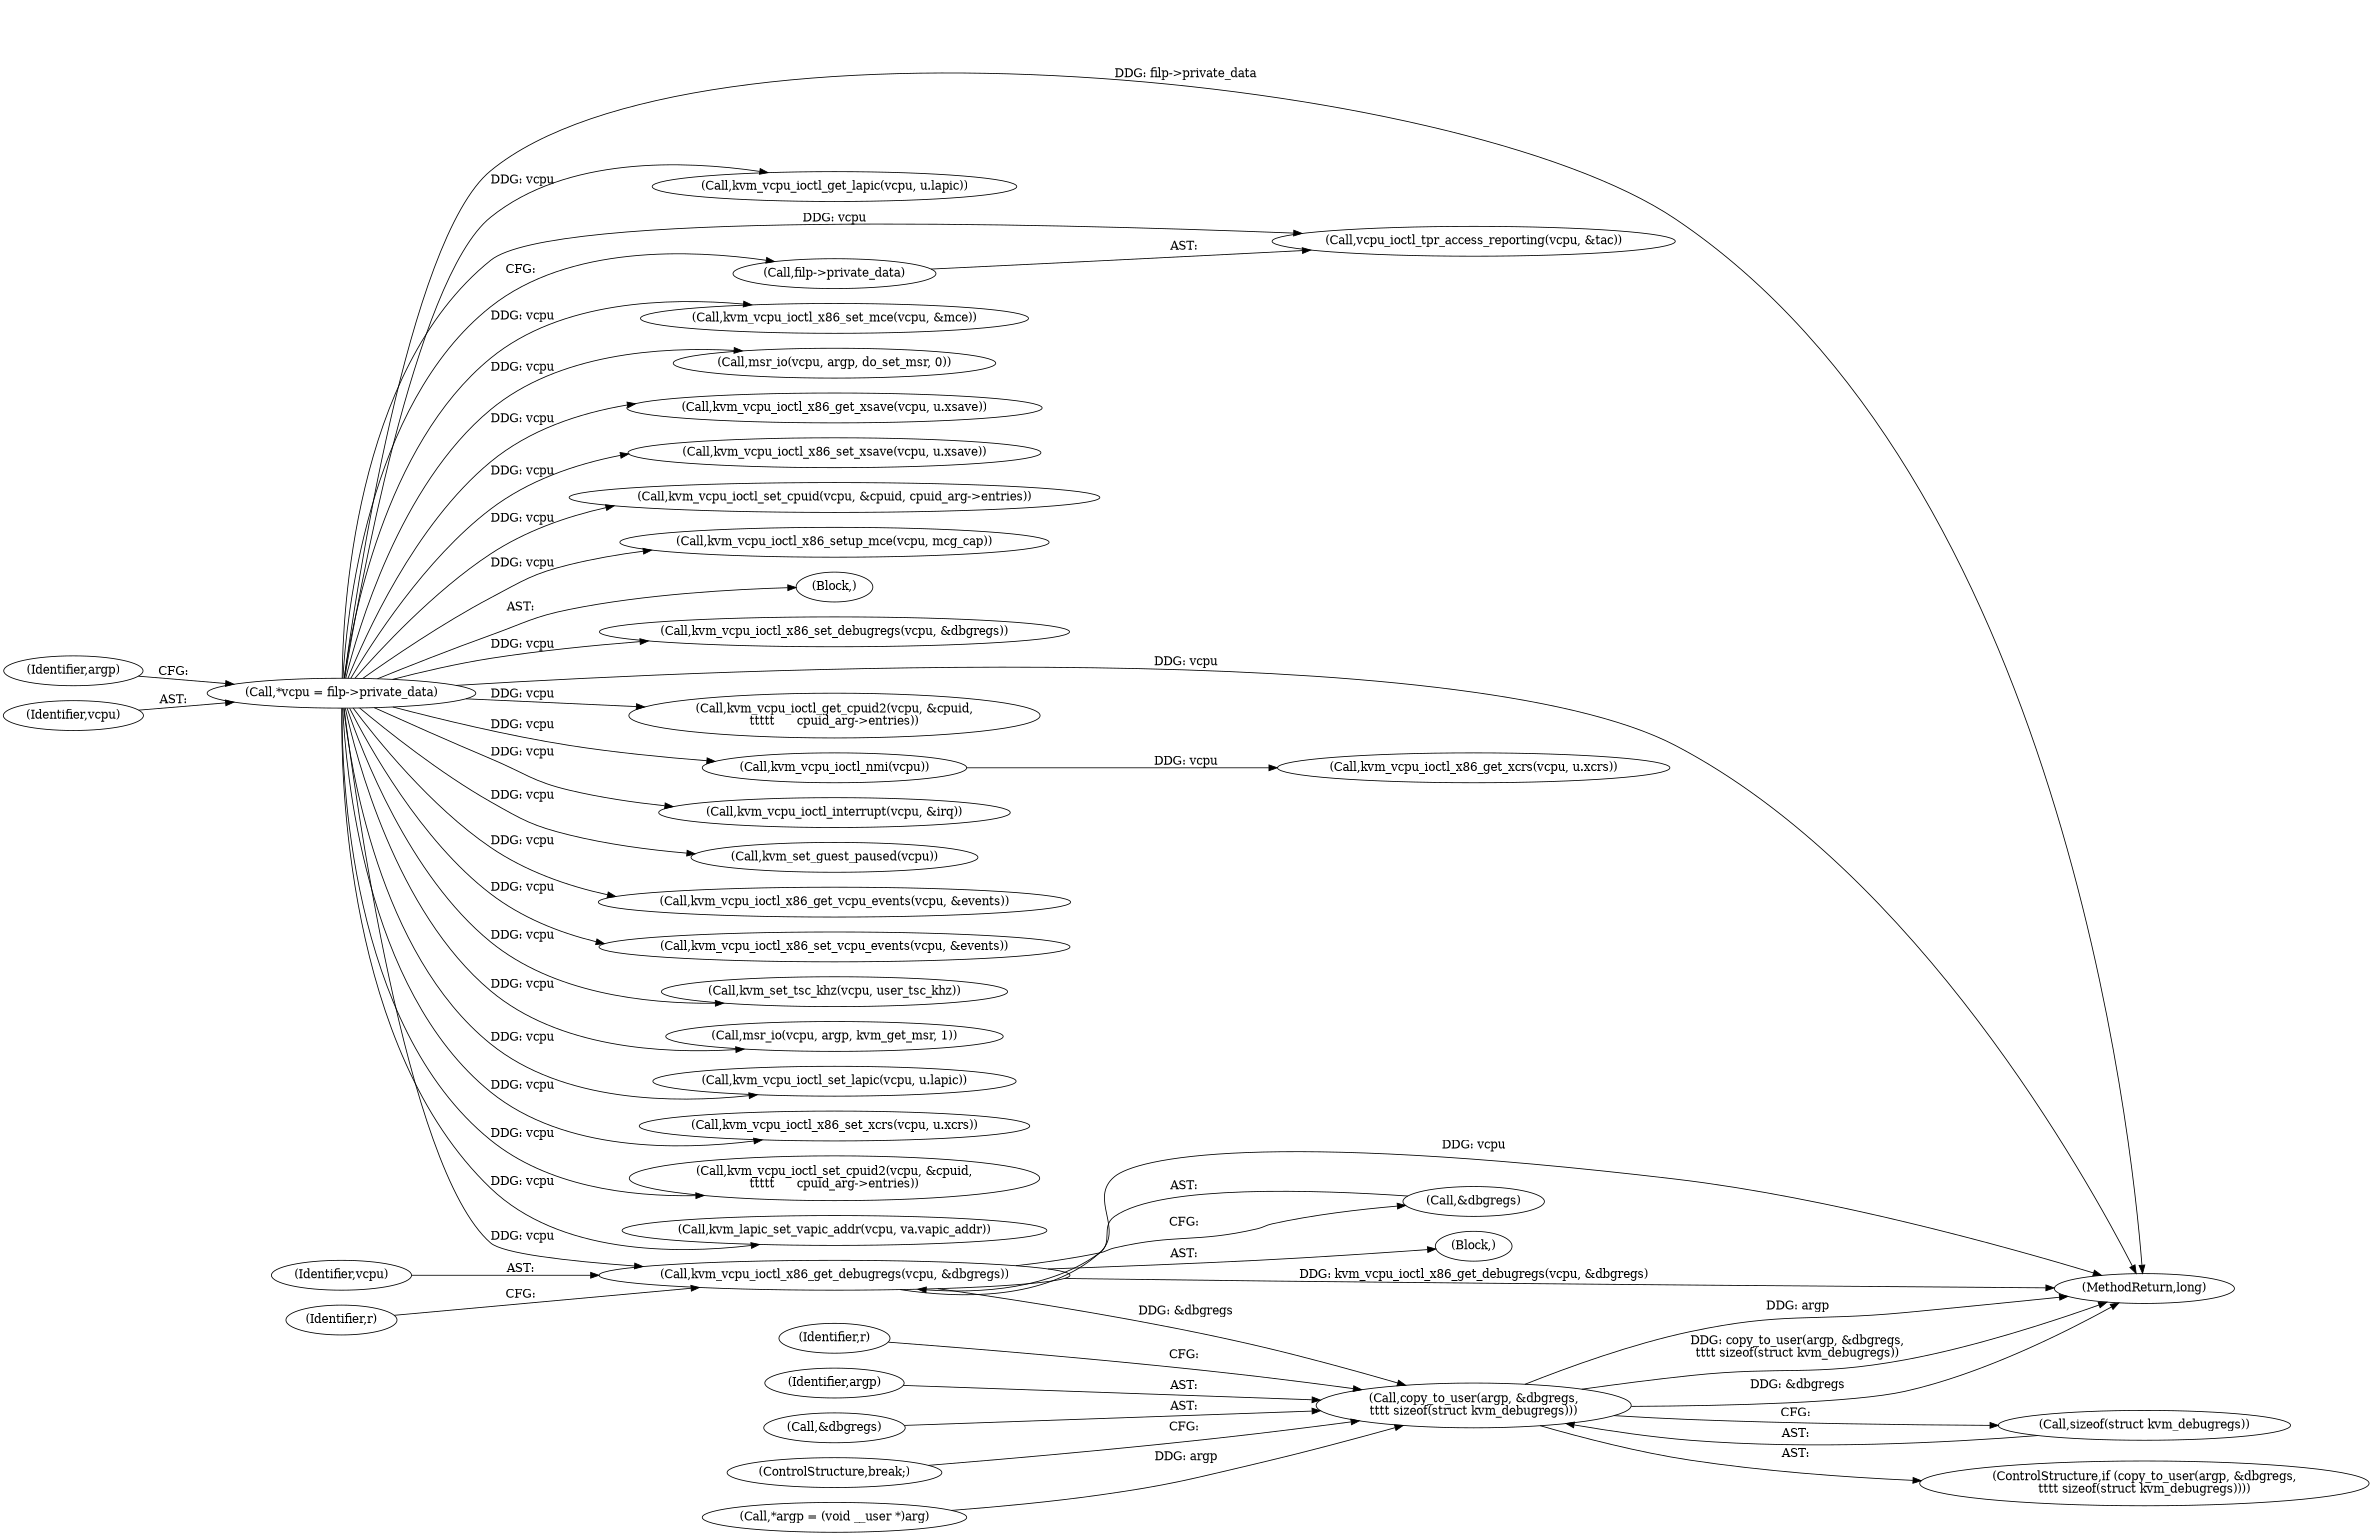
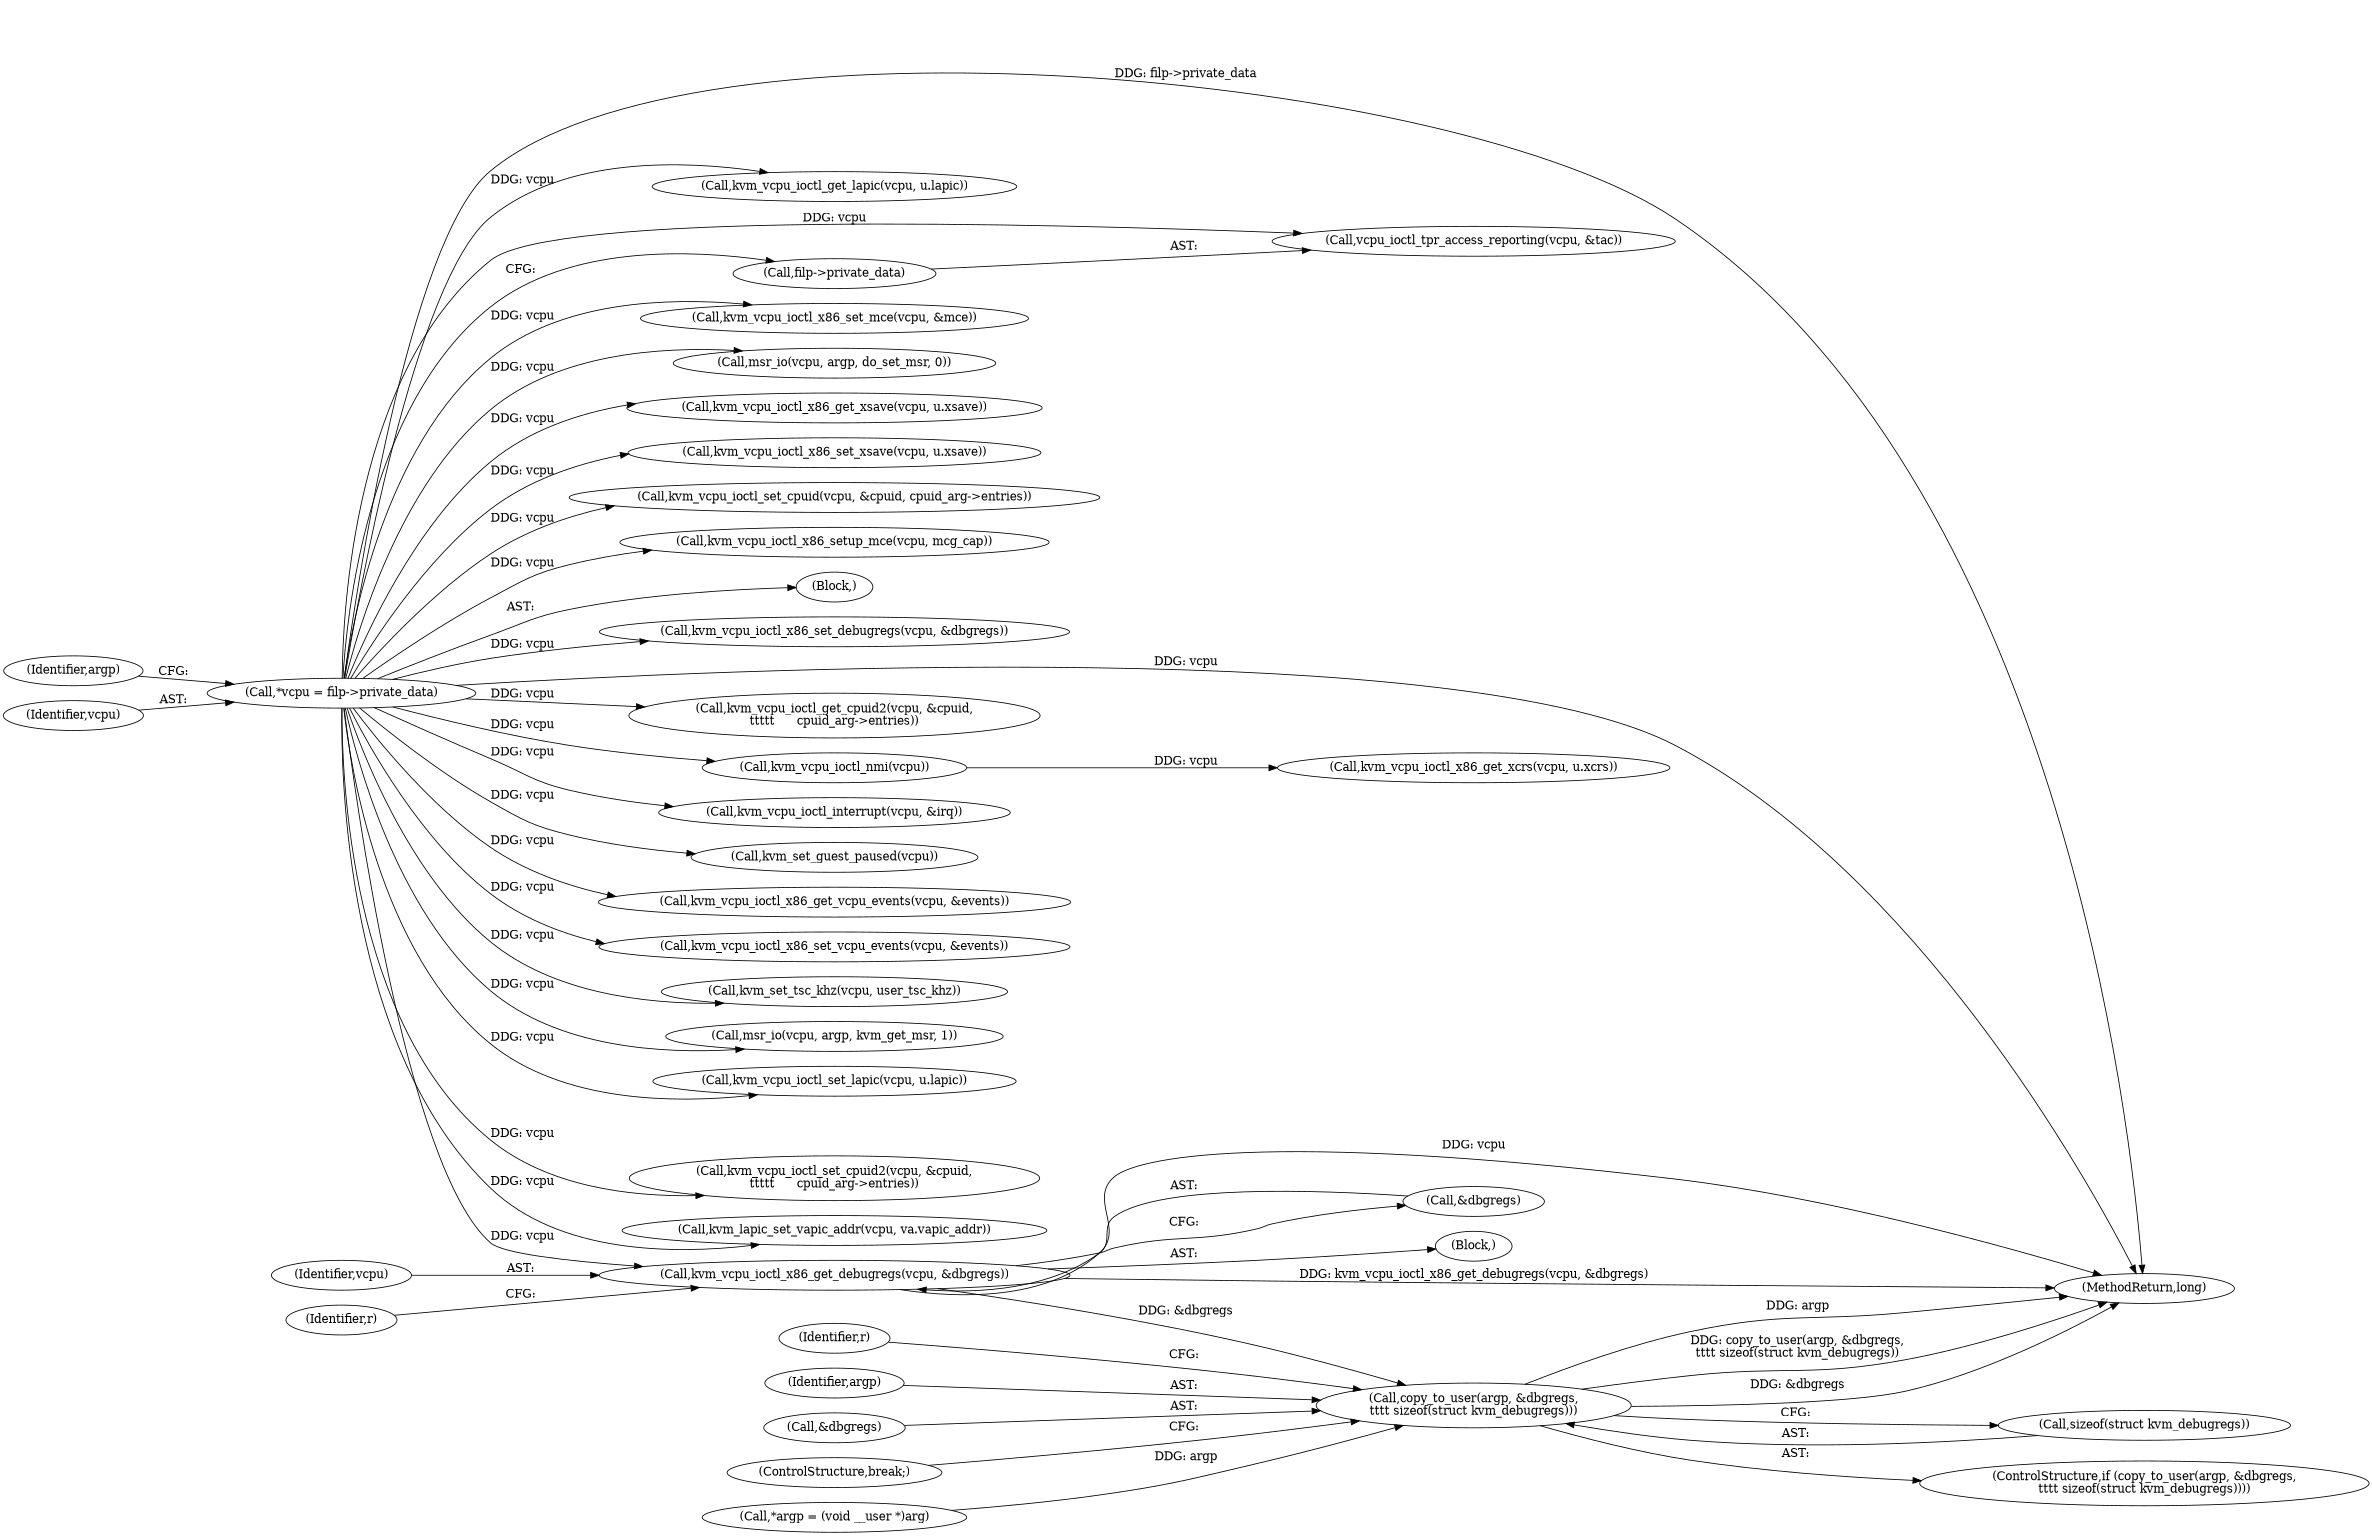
(834, 1126) -> none
